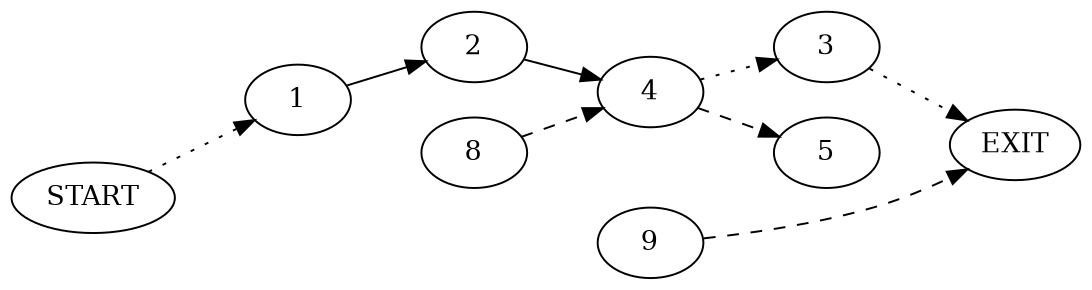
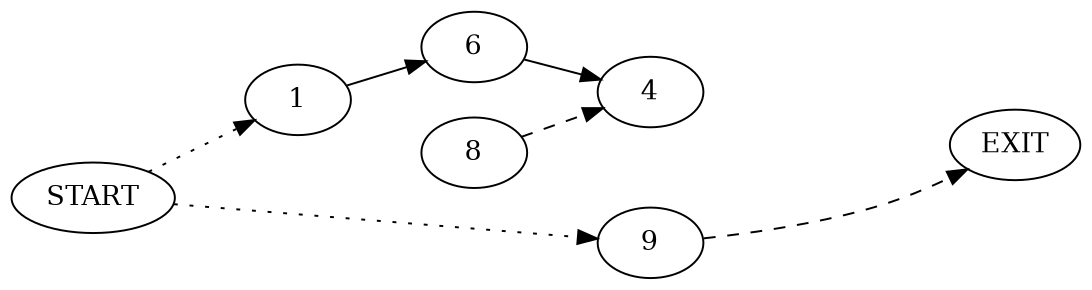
(474, 47) -> (474, 47)
(827, 47) -> none
(827, 153) -> none
none -> (376, 221)
